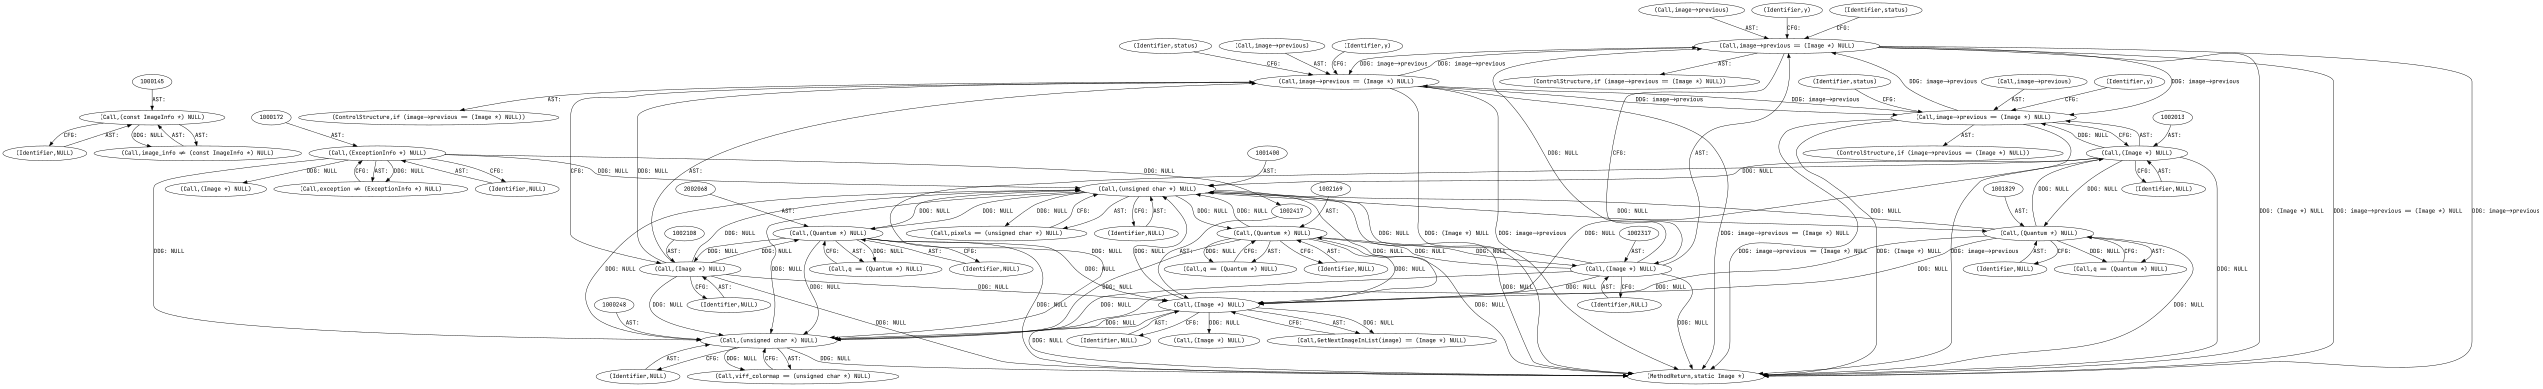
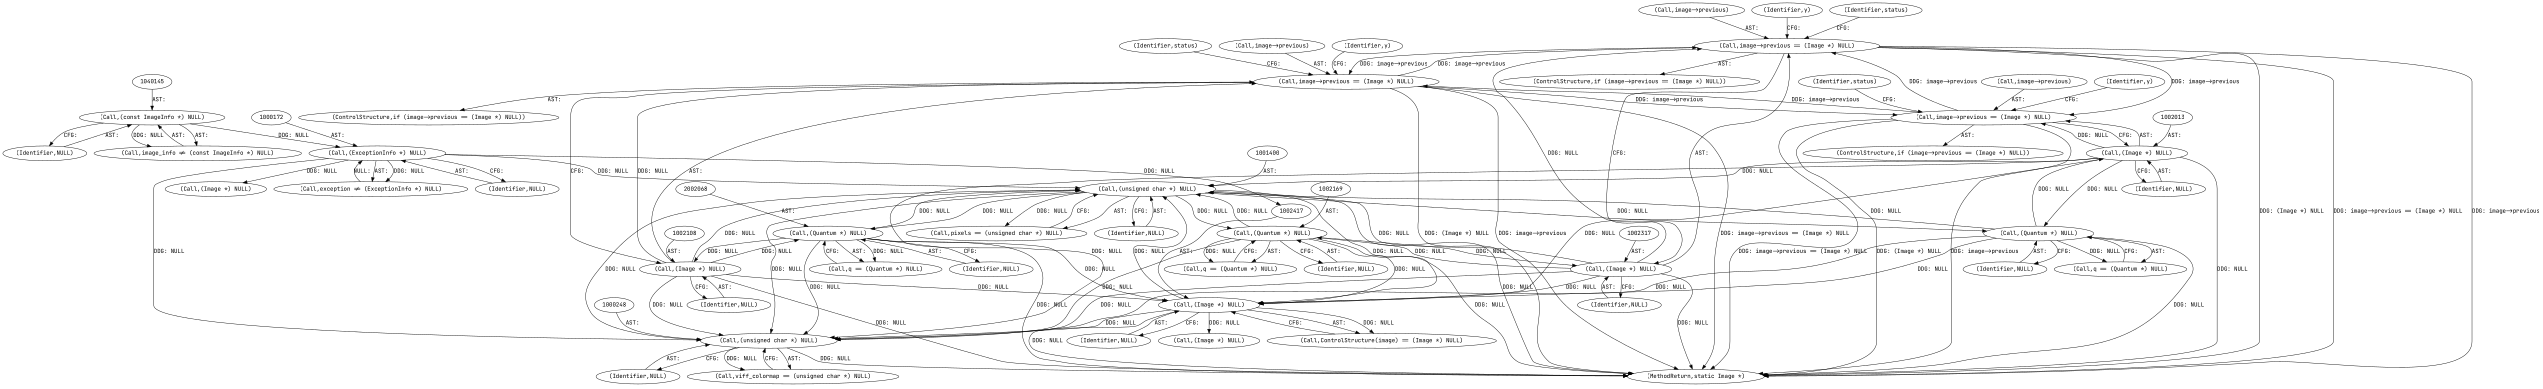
(152, 82) -> (152, 82)
none -> (263, 135)
(364, 171) -> (364, 171)
(2003, 189) -> none
(1382, 341) -> (1382, 341)
